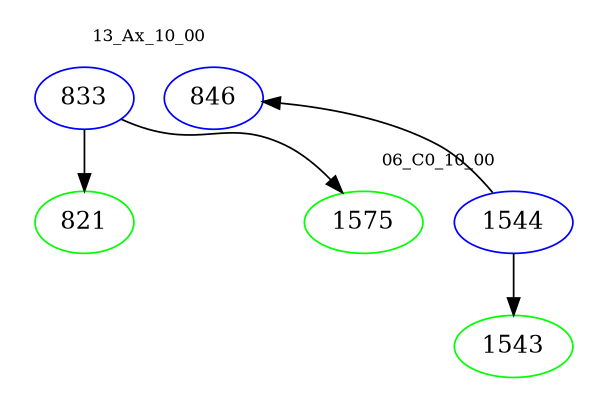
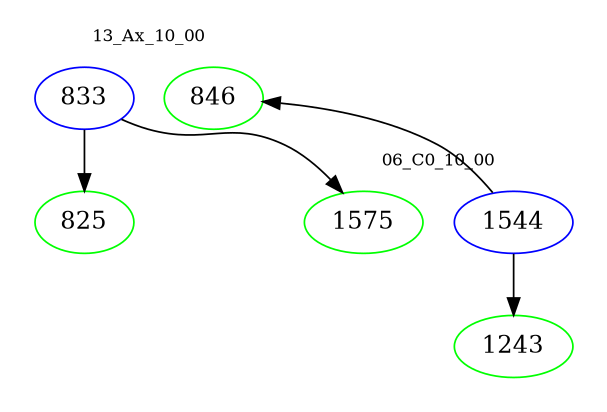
(214, 98) -> (214, 98)
(84, 222) -> (84, 222)
(514, 346) -> (514, 346)
